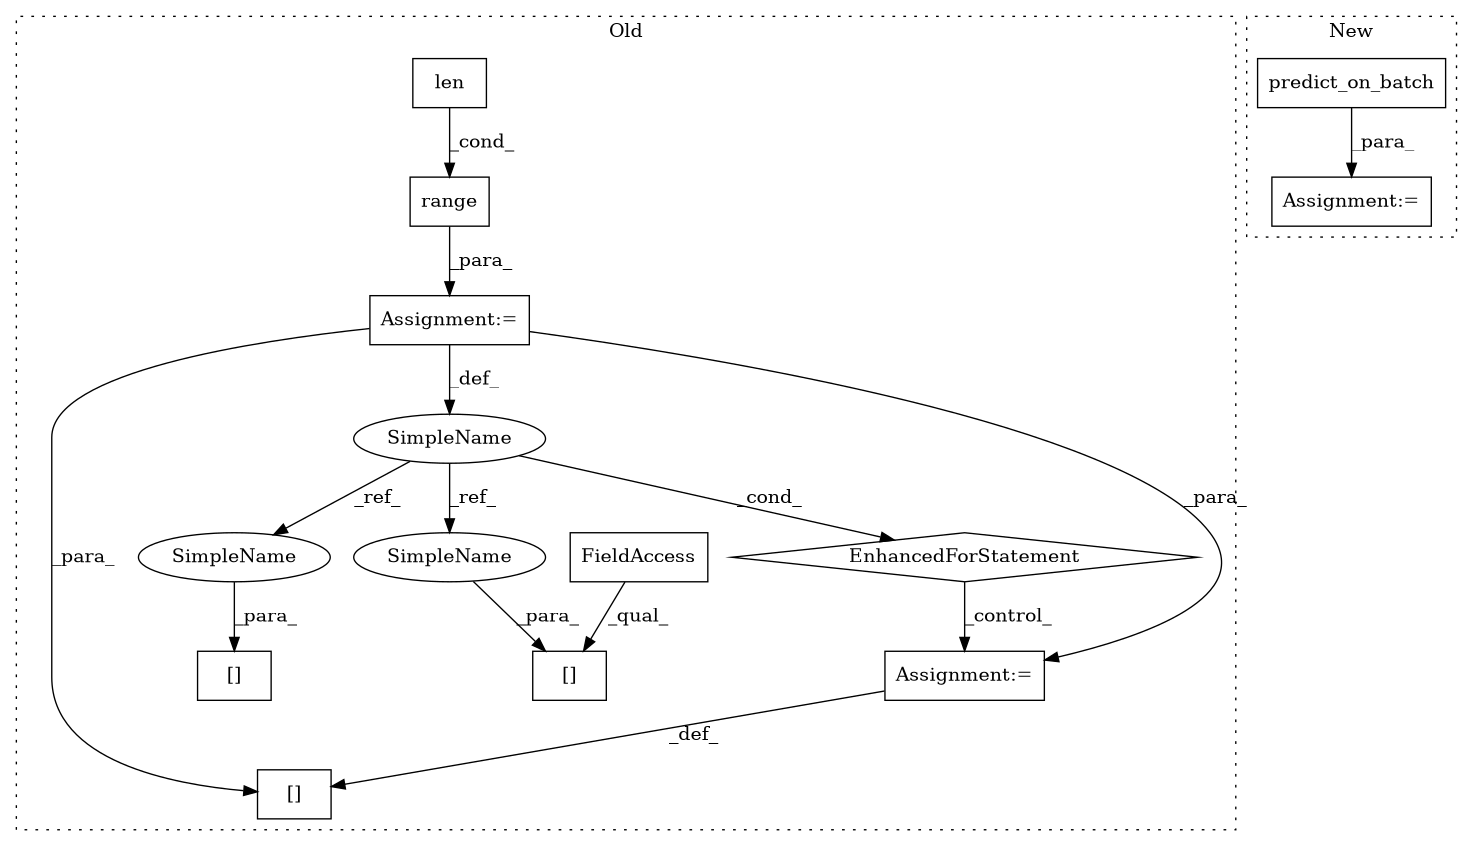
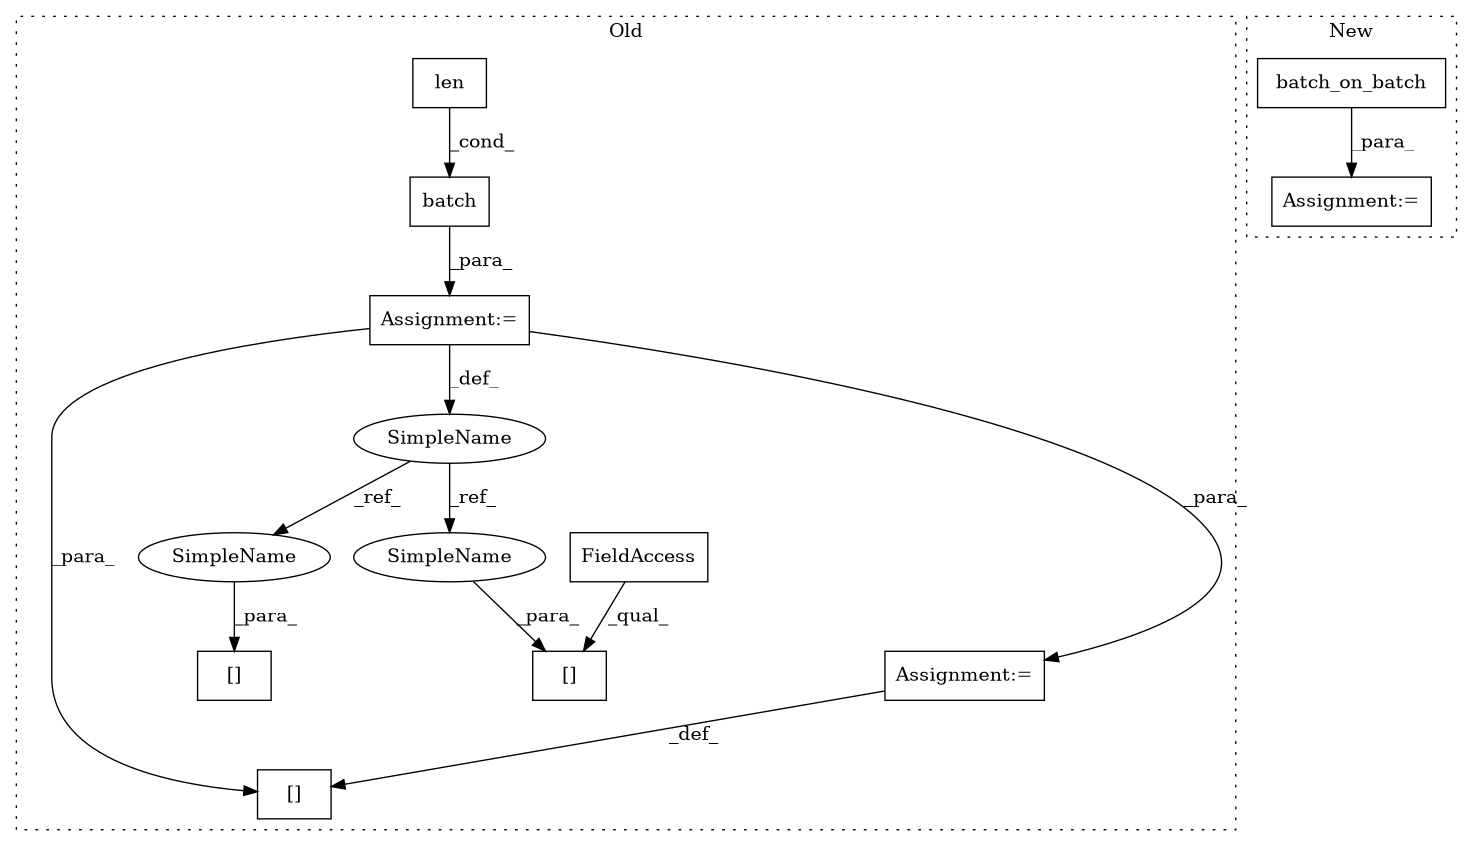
(1352, 83) -> (1352, 83)
(450, 202) -> (450, 202)
(965, 557) -> none
